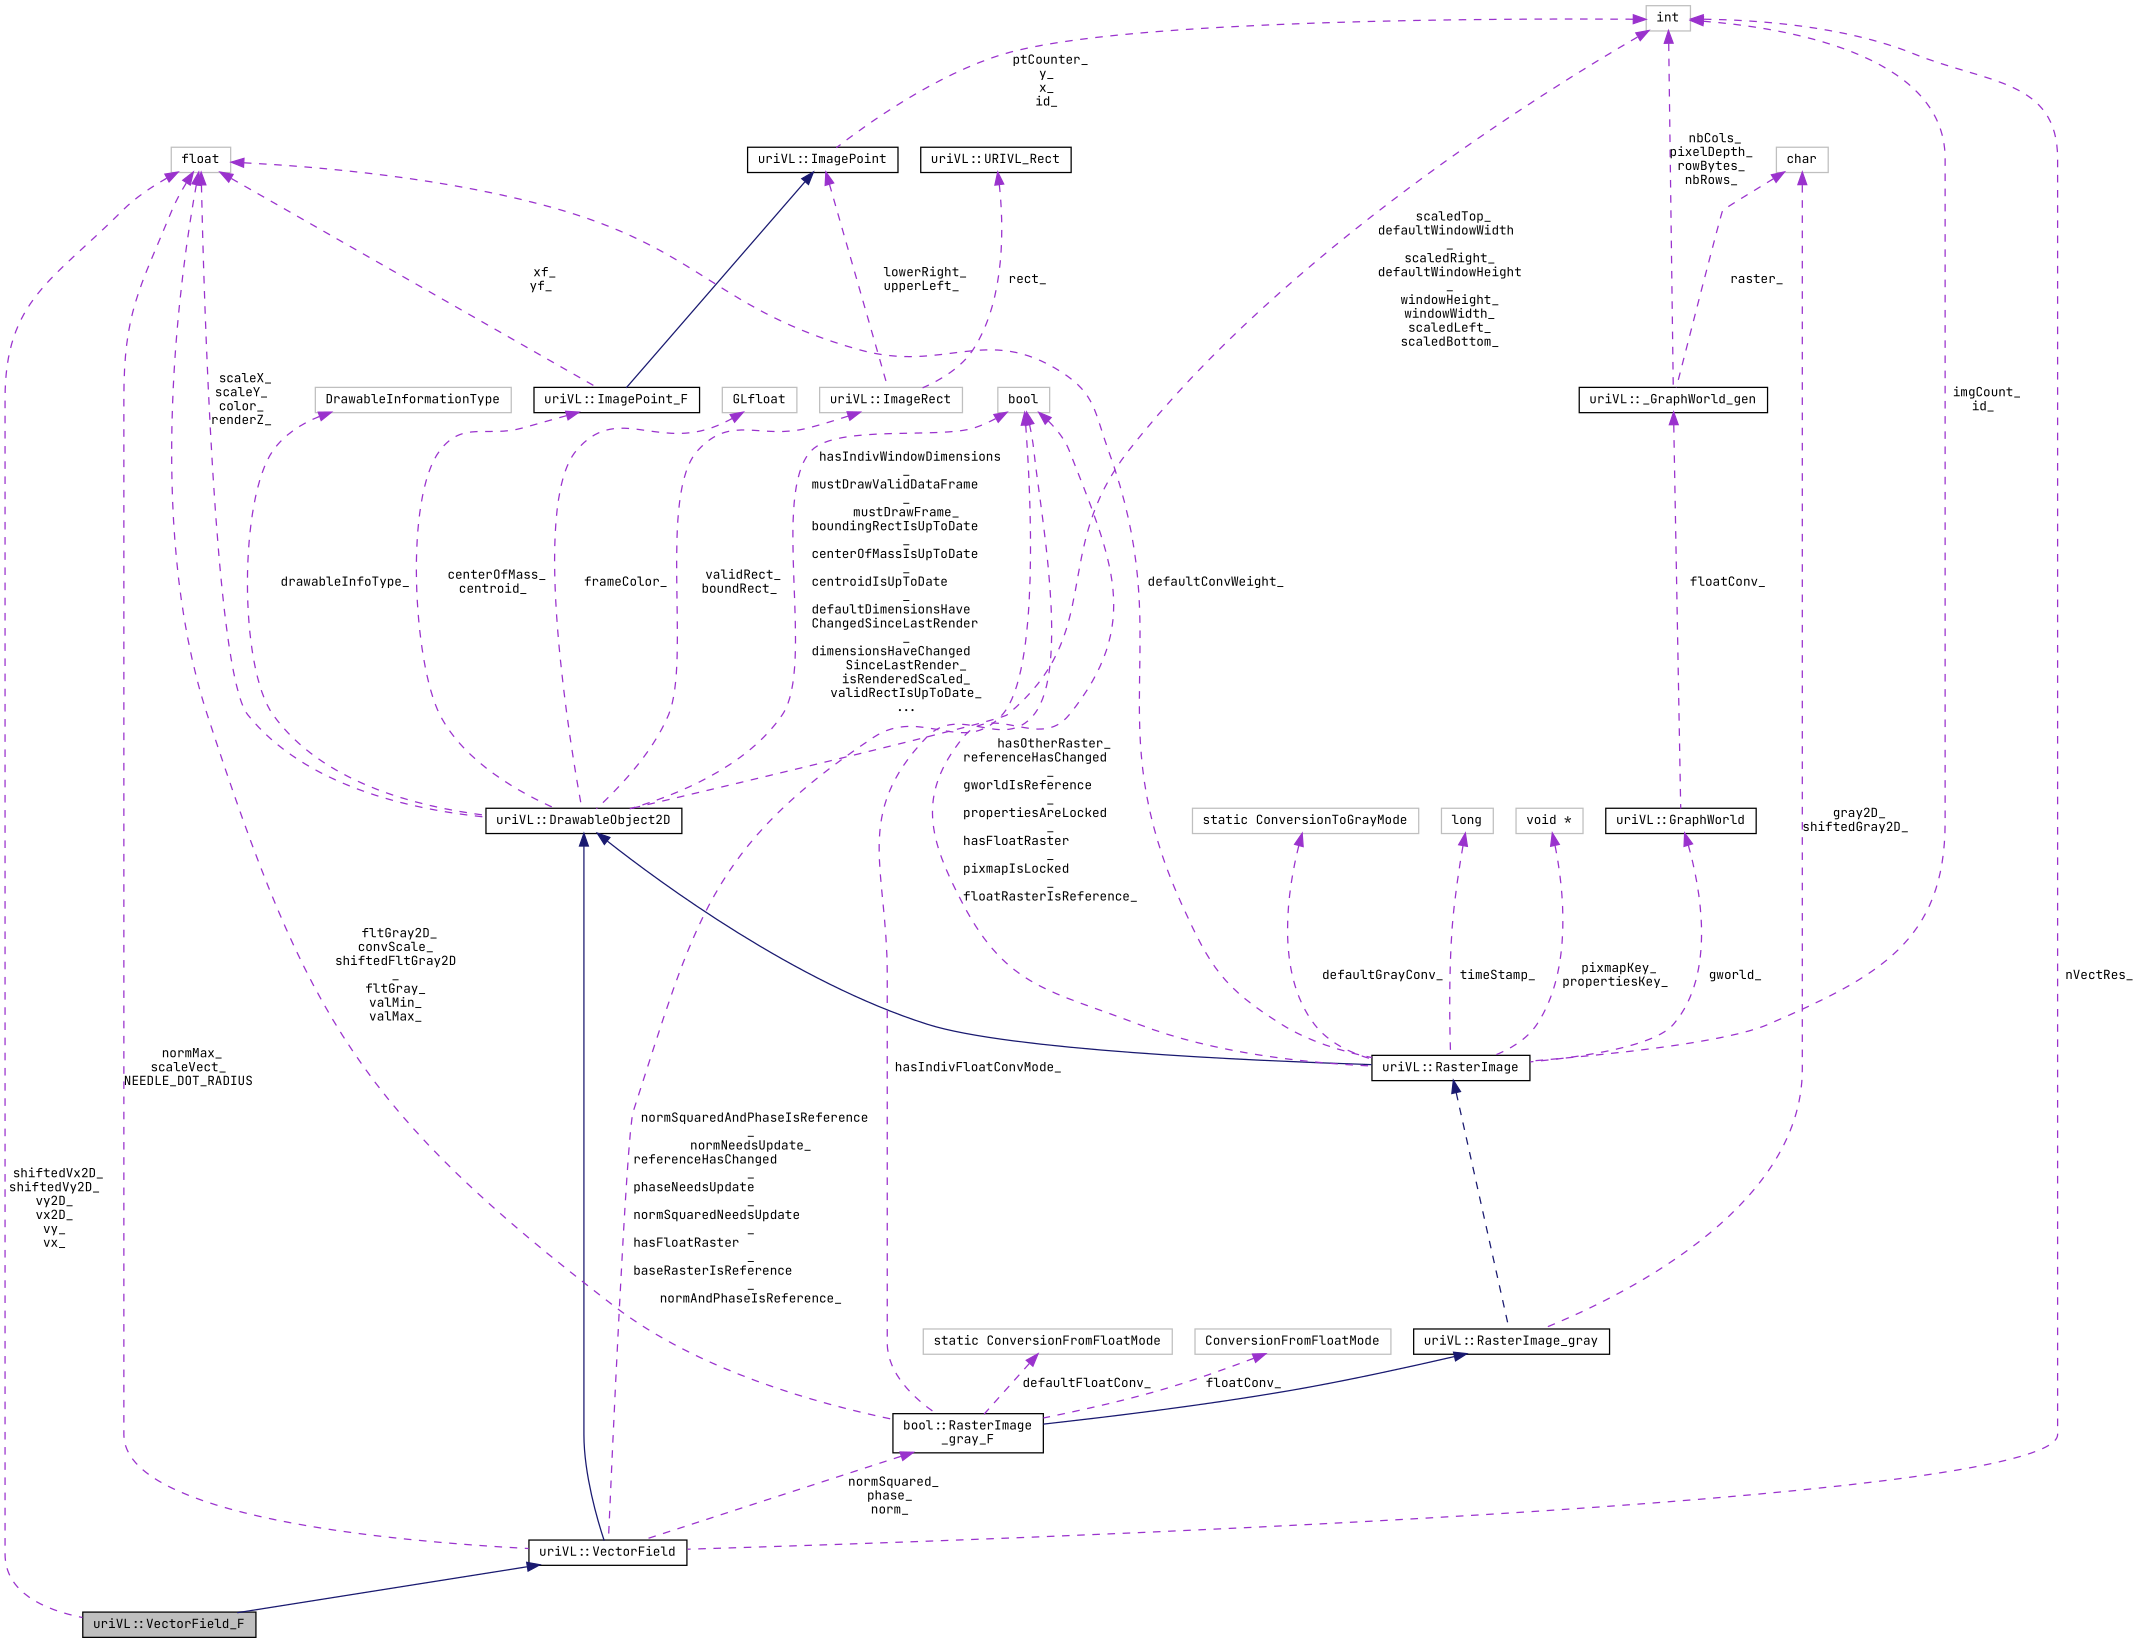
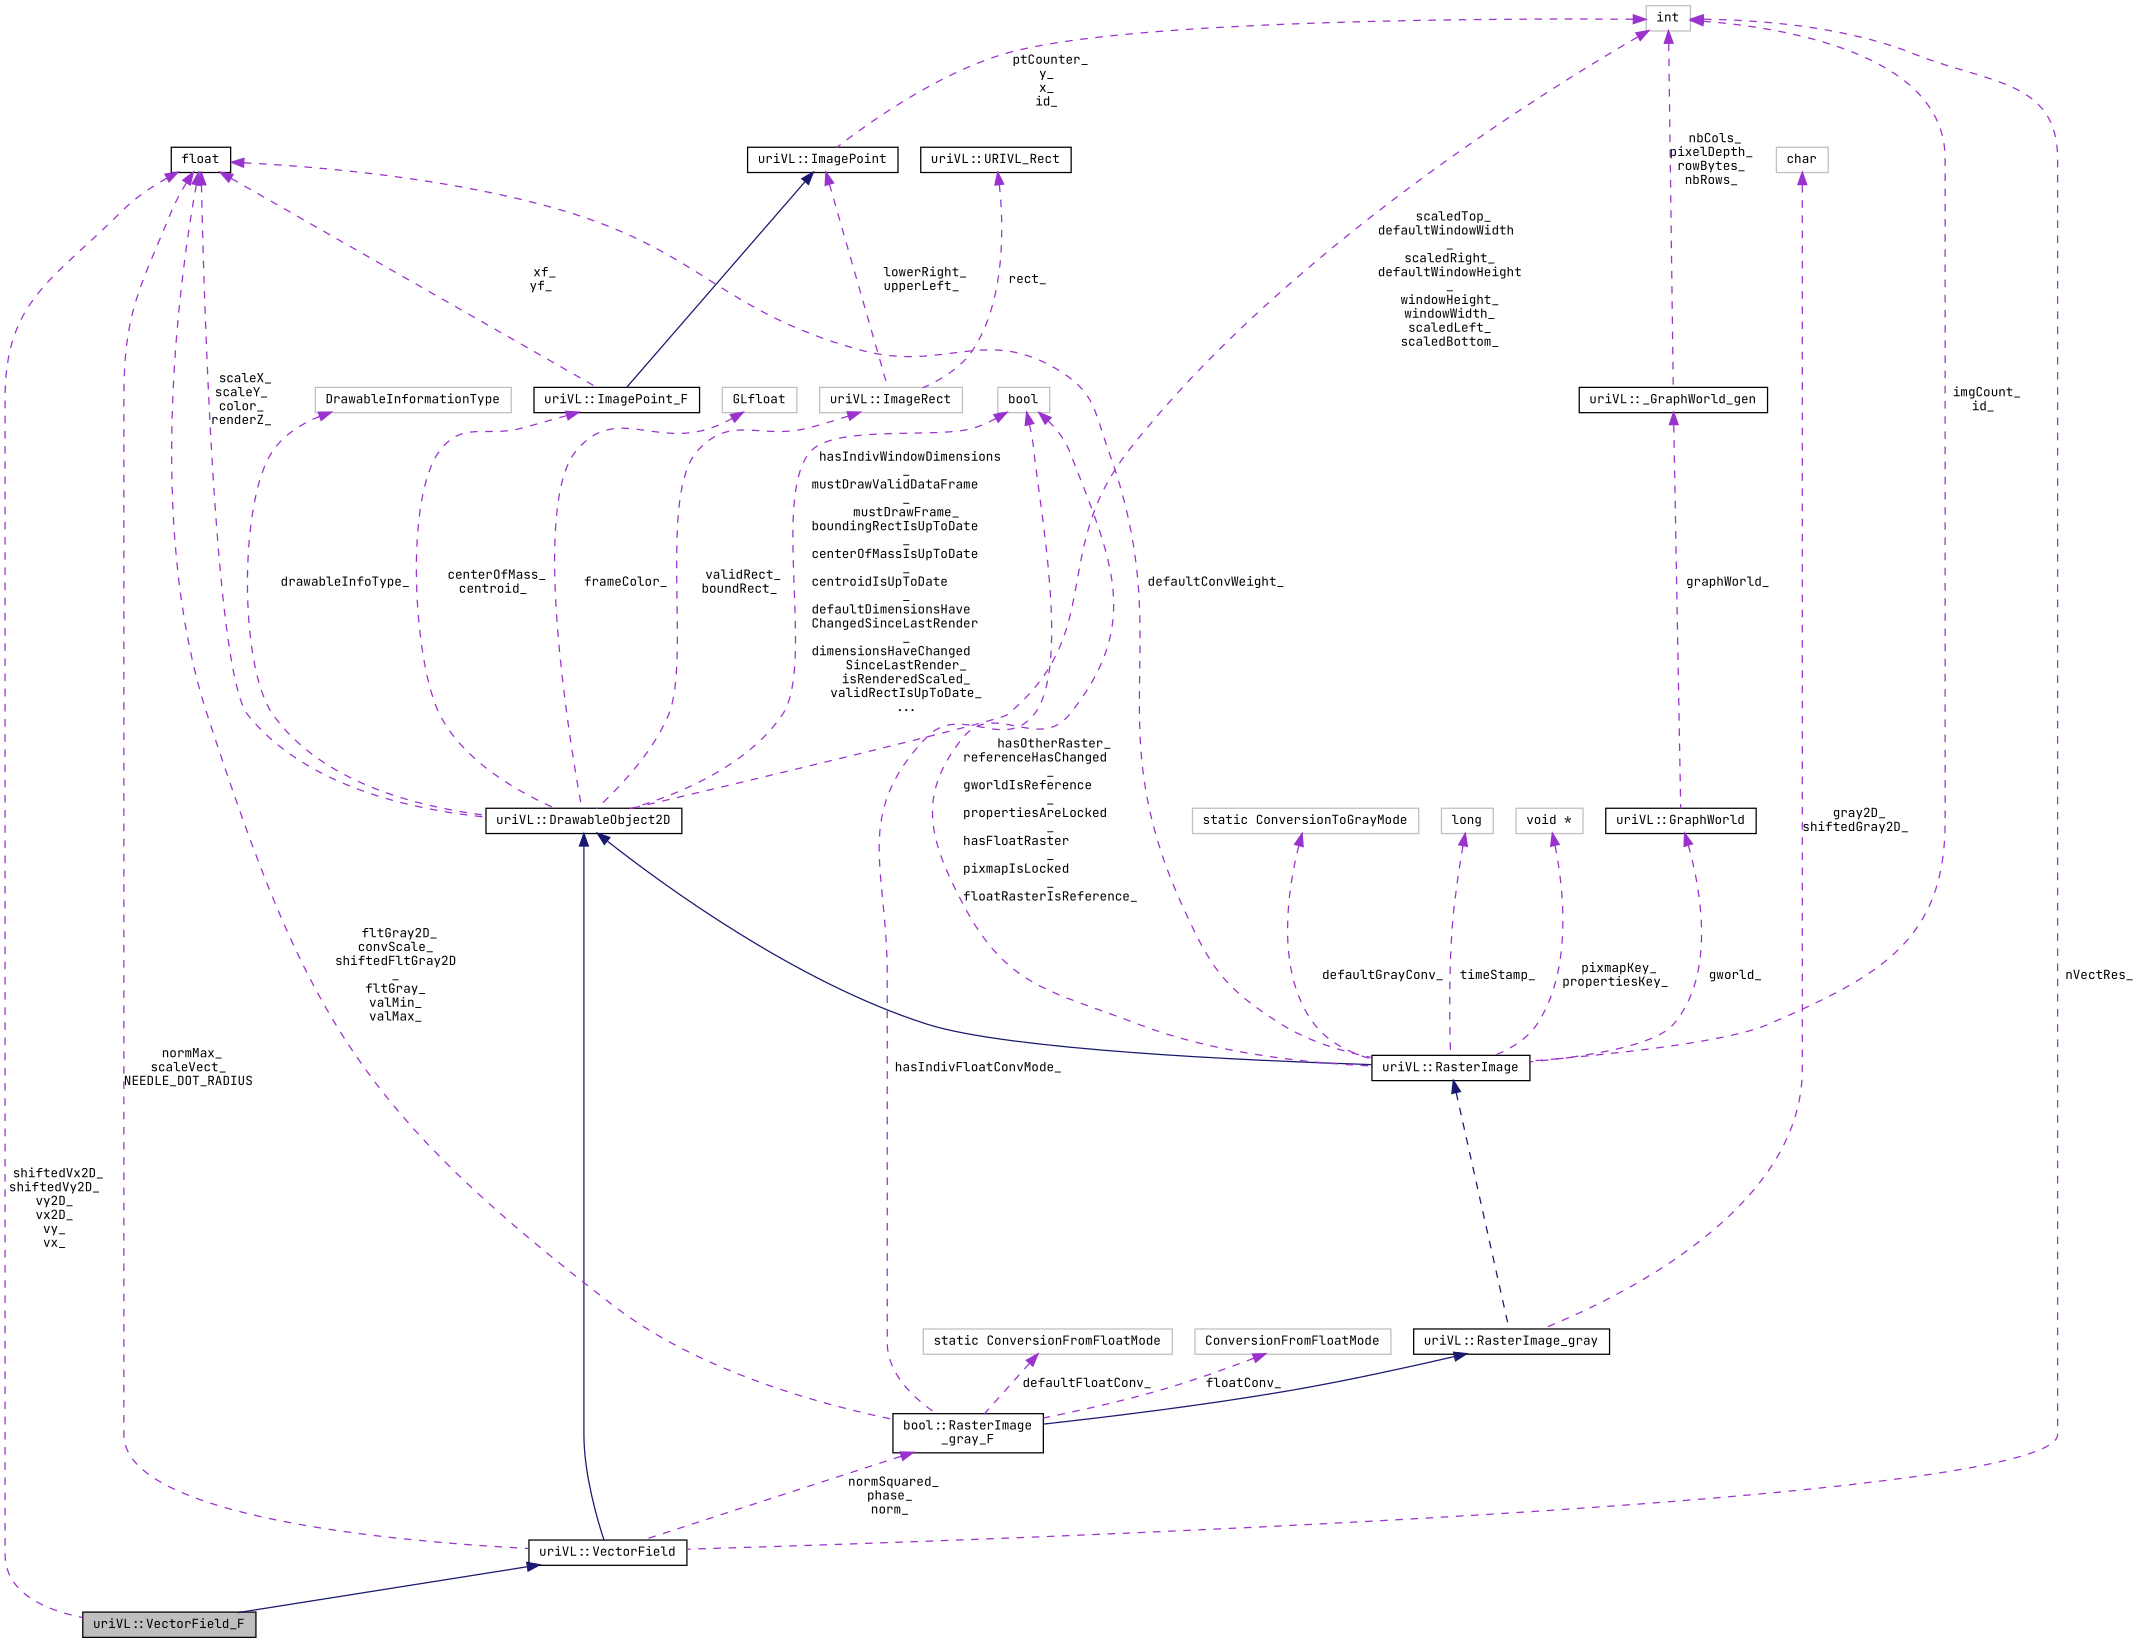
(201, 160) -> (201, 160)
(1707, 270) -> none
(1725, 583) -> (1725, 583)
(714, 897) -> none
